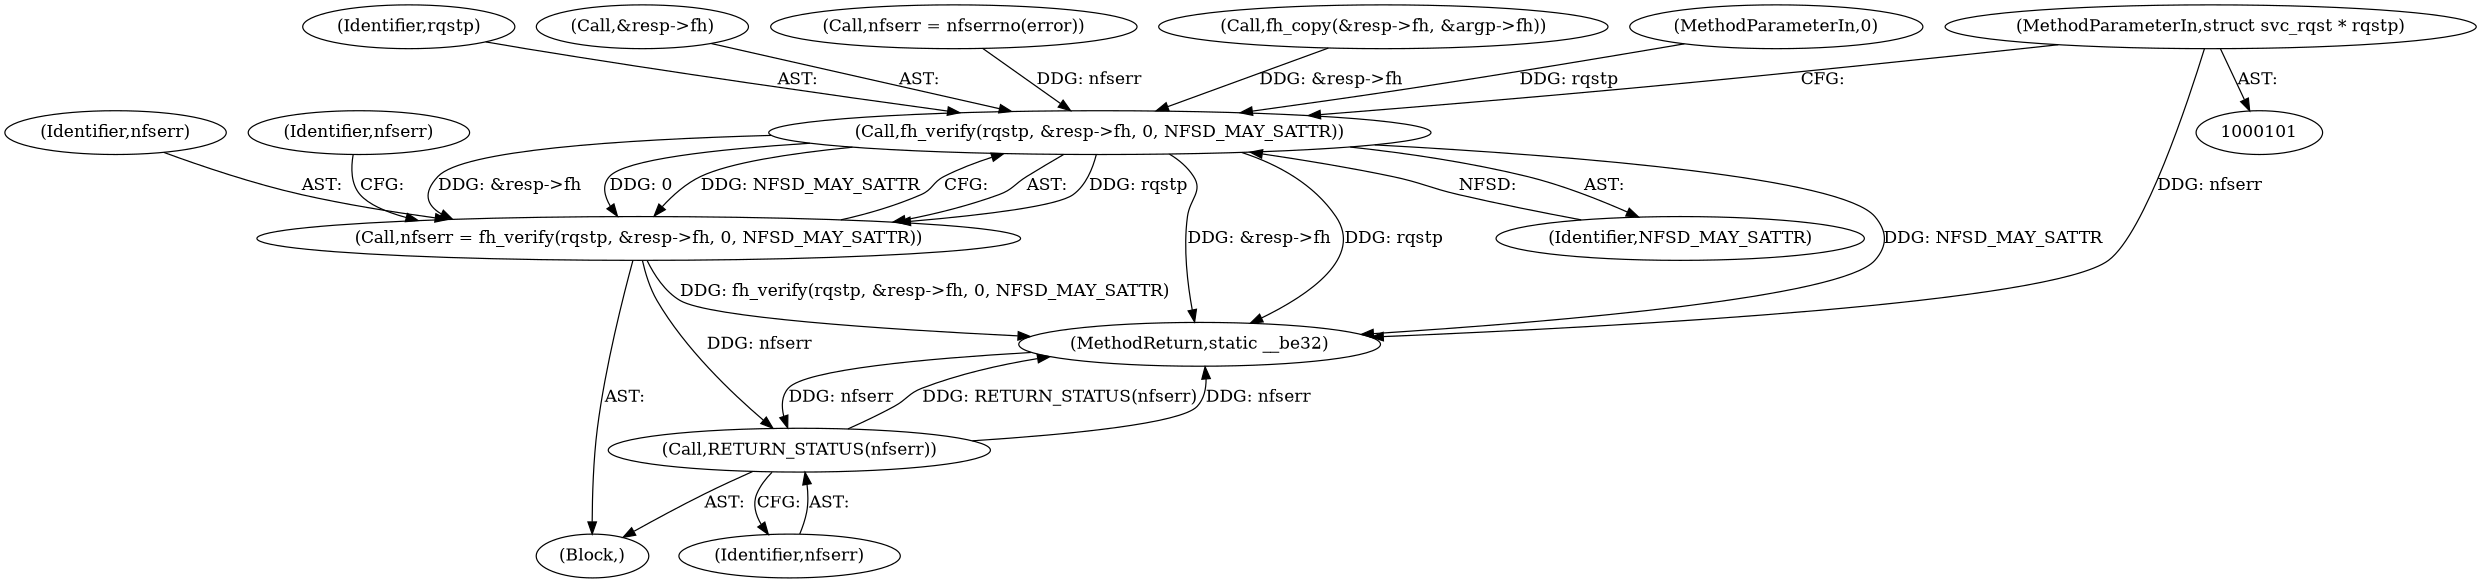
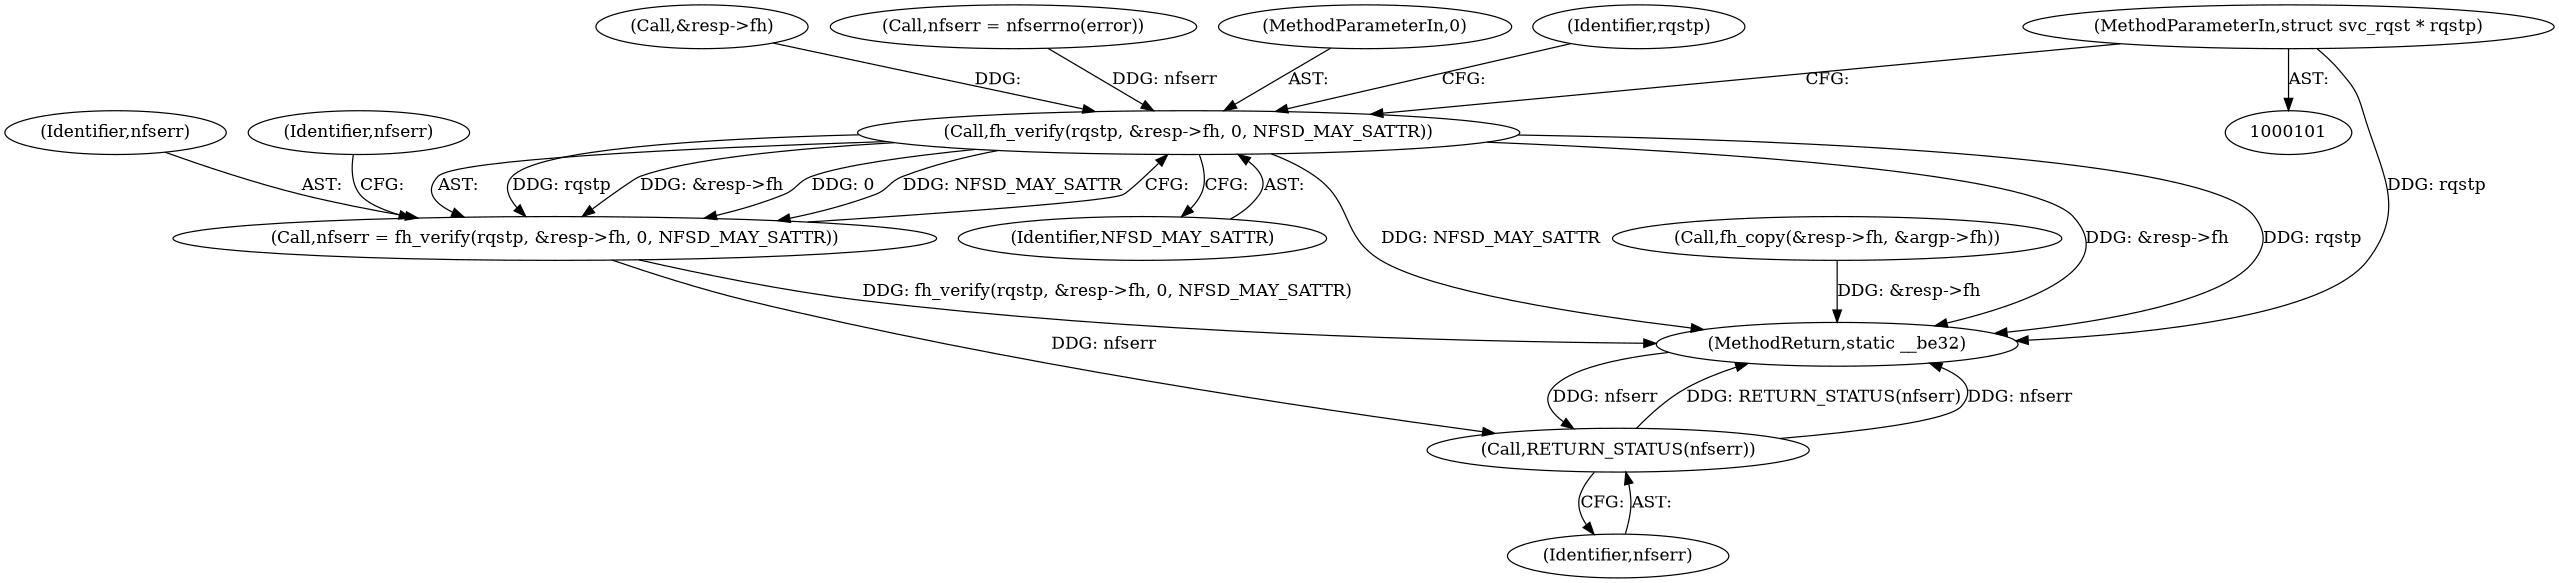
(1248, 77) -> (1837, 285)
(801, 80) -> (1467, 80)
(922, 80) -> (1001, 80)
(1569, 80) -> (1312, 80)
(1490, 186) -> (1287, 186)
(1607, 186) -> (1229, 186)
(2210, 186) -> (2437, 186)
(593, 556) -> none
